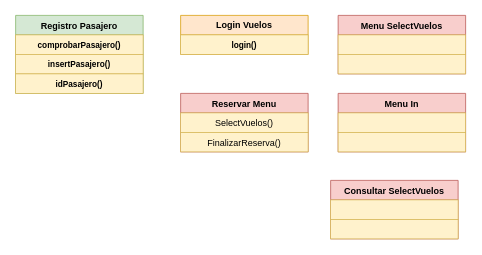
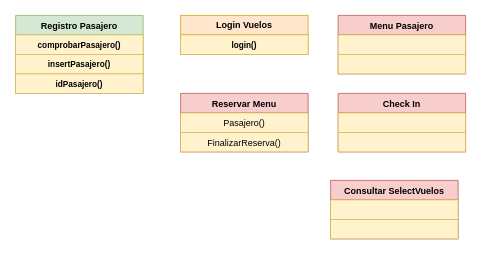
(401, 26) -> (401, 26)
(401, 104) -> (401, 104)
(244, 123) -> (244, 123)
